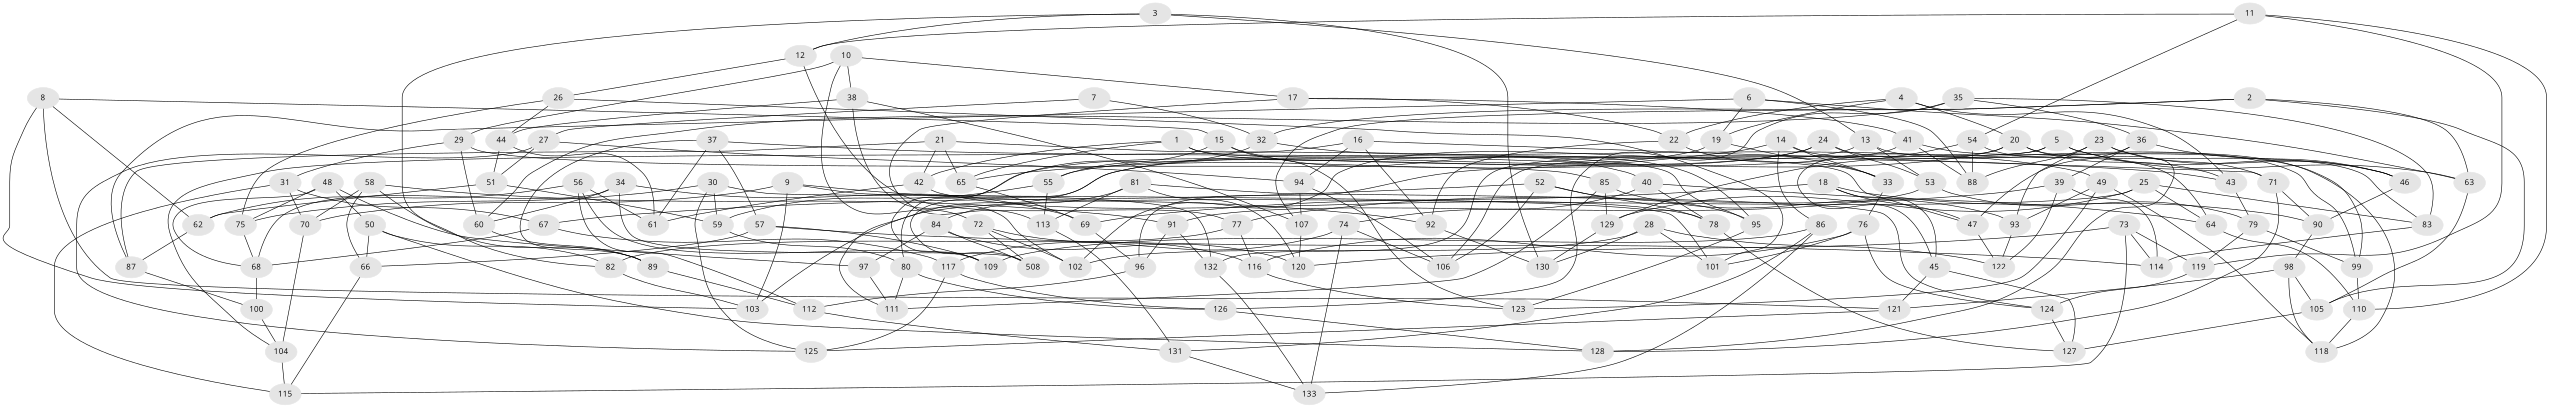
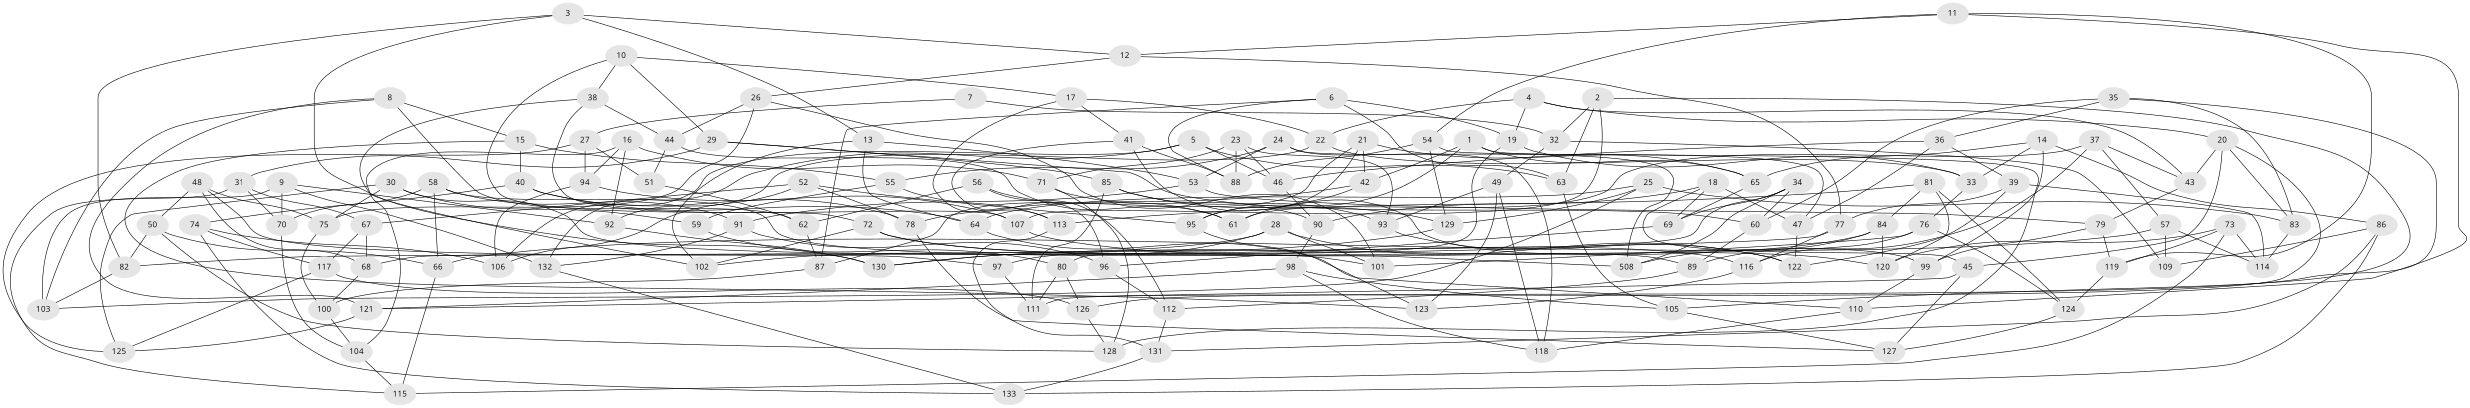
(630, 206) -> none
(249, 246) -> (301, 267)
(770, 253) -> none
